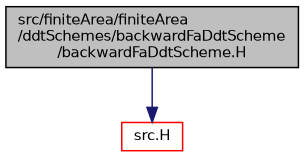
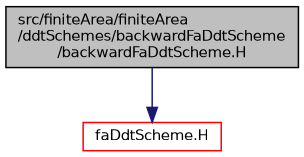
(152, 137) -> (152, 137)
